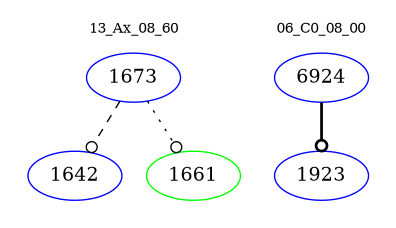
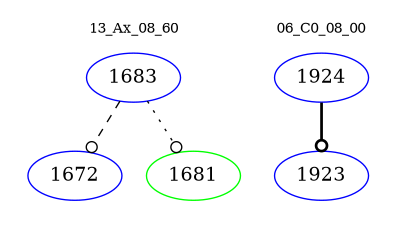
(134, 78) -> (134, 78)
(322, 78) -> (322, 78)
(75, 176) -> (75, 176)
(193, 176) -> (193, 176)
